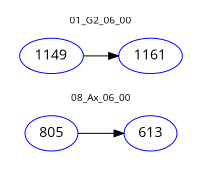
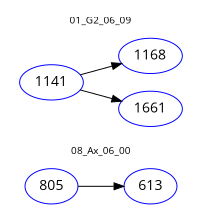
(101, 21) -> (101, 21)
(51, 56) -> (51, 82)
(151, 56) -> (151, 109)
none -> (151, 56)
